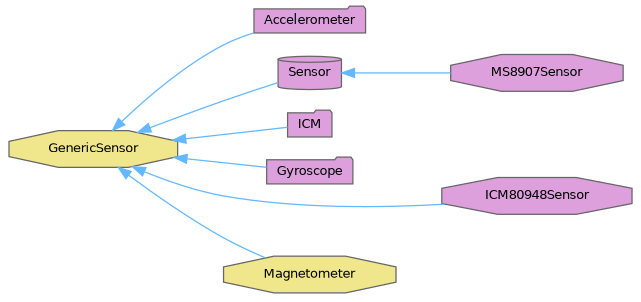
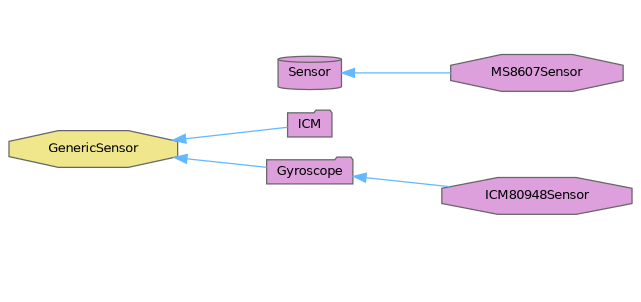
(310, 21) -> none
(537, 73) -> (537, 73)
(214, 104) -> none
(292, 204) -> (408, 182)
(310, 275) -> none
